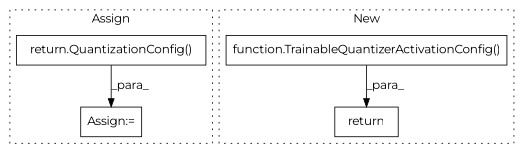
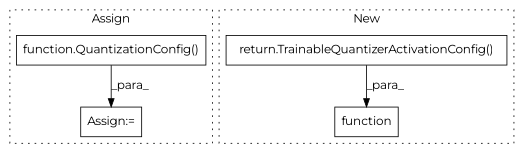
(111, 50) -> (111, 50)
(367, 50) -> (367, 50)
(367, 122) -> (367, 122)
